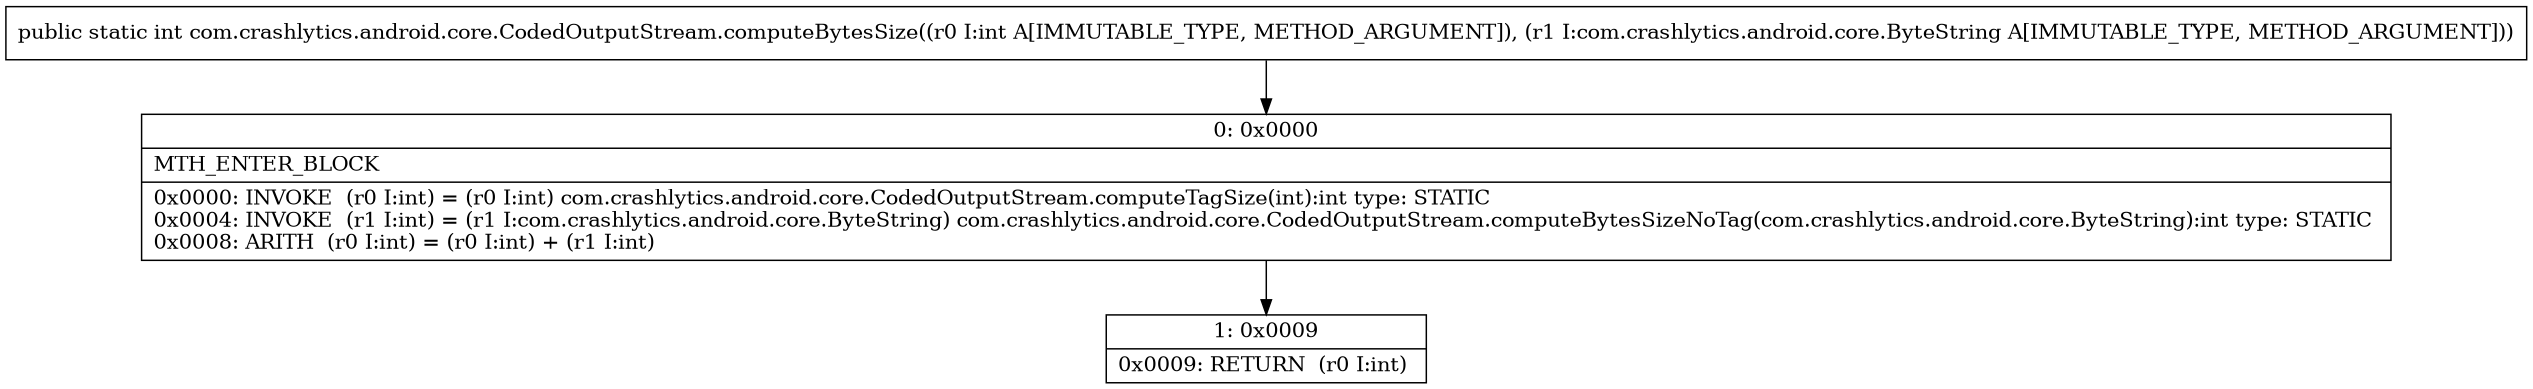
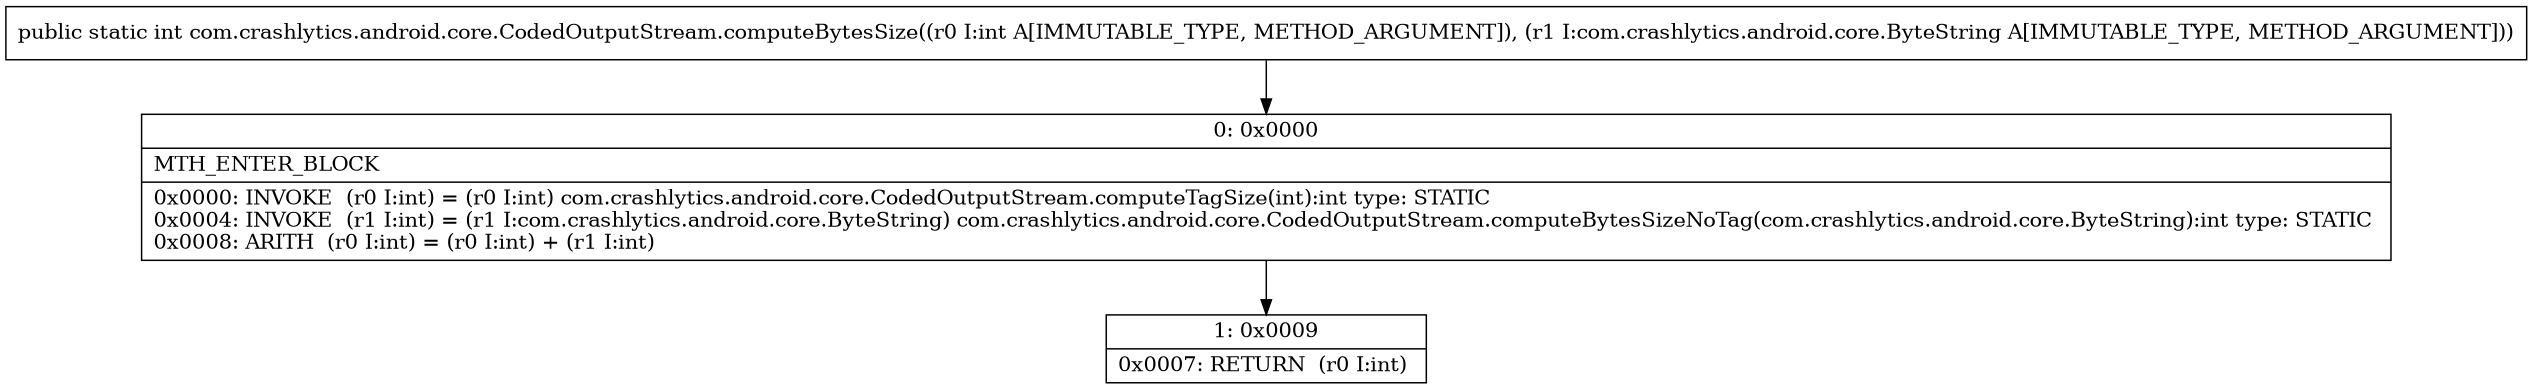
(1266, 365) -> (1266, 365)
